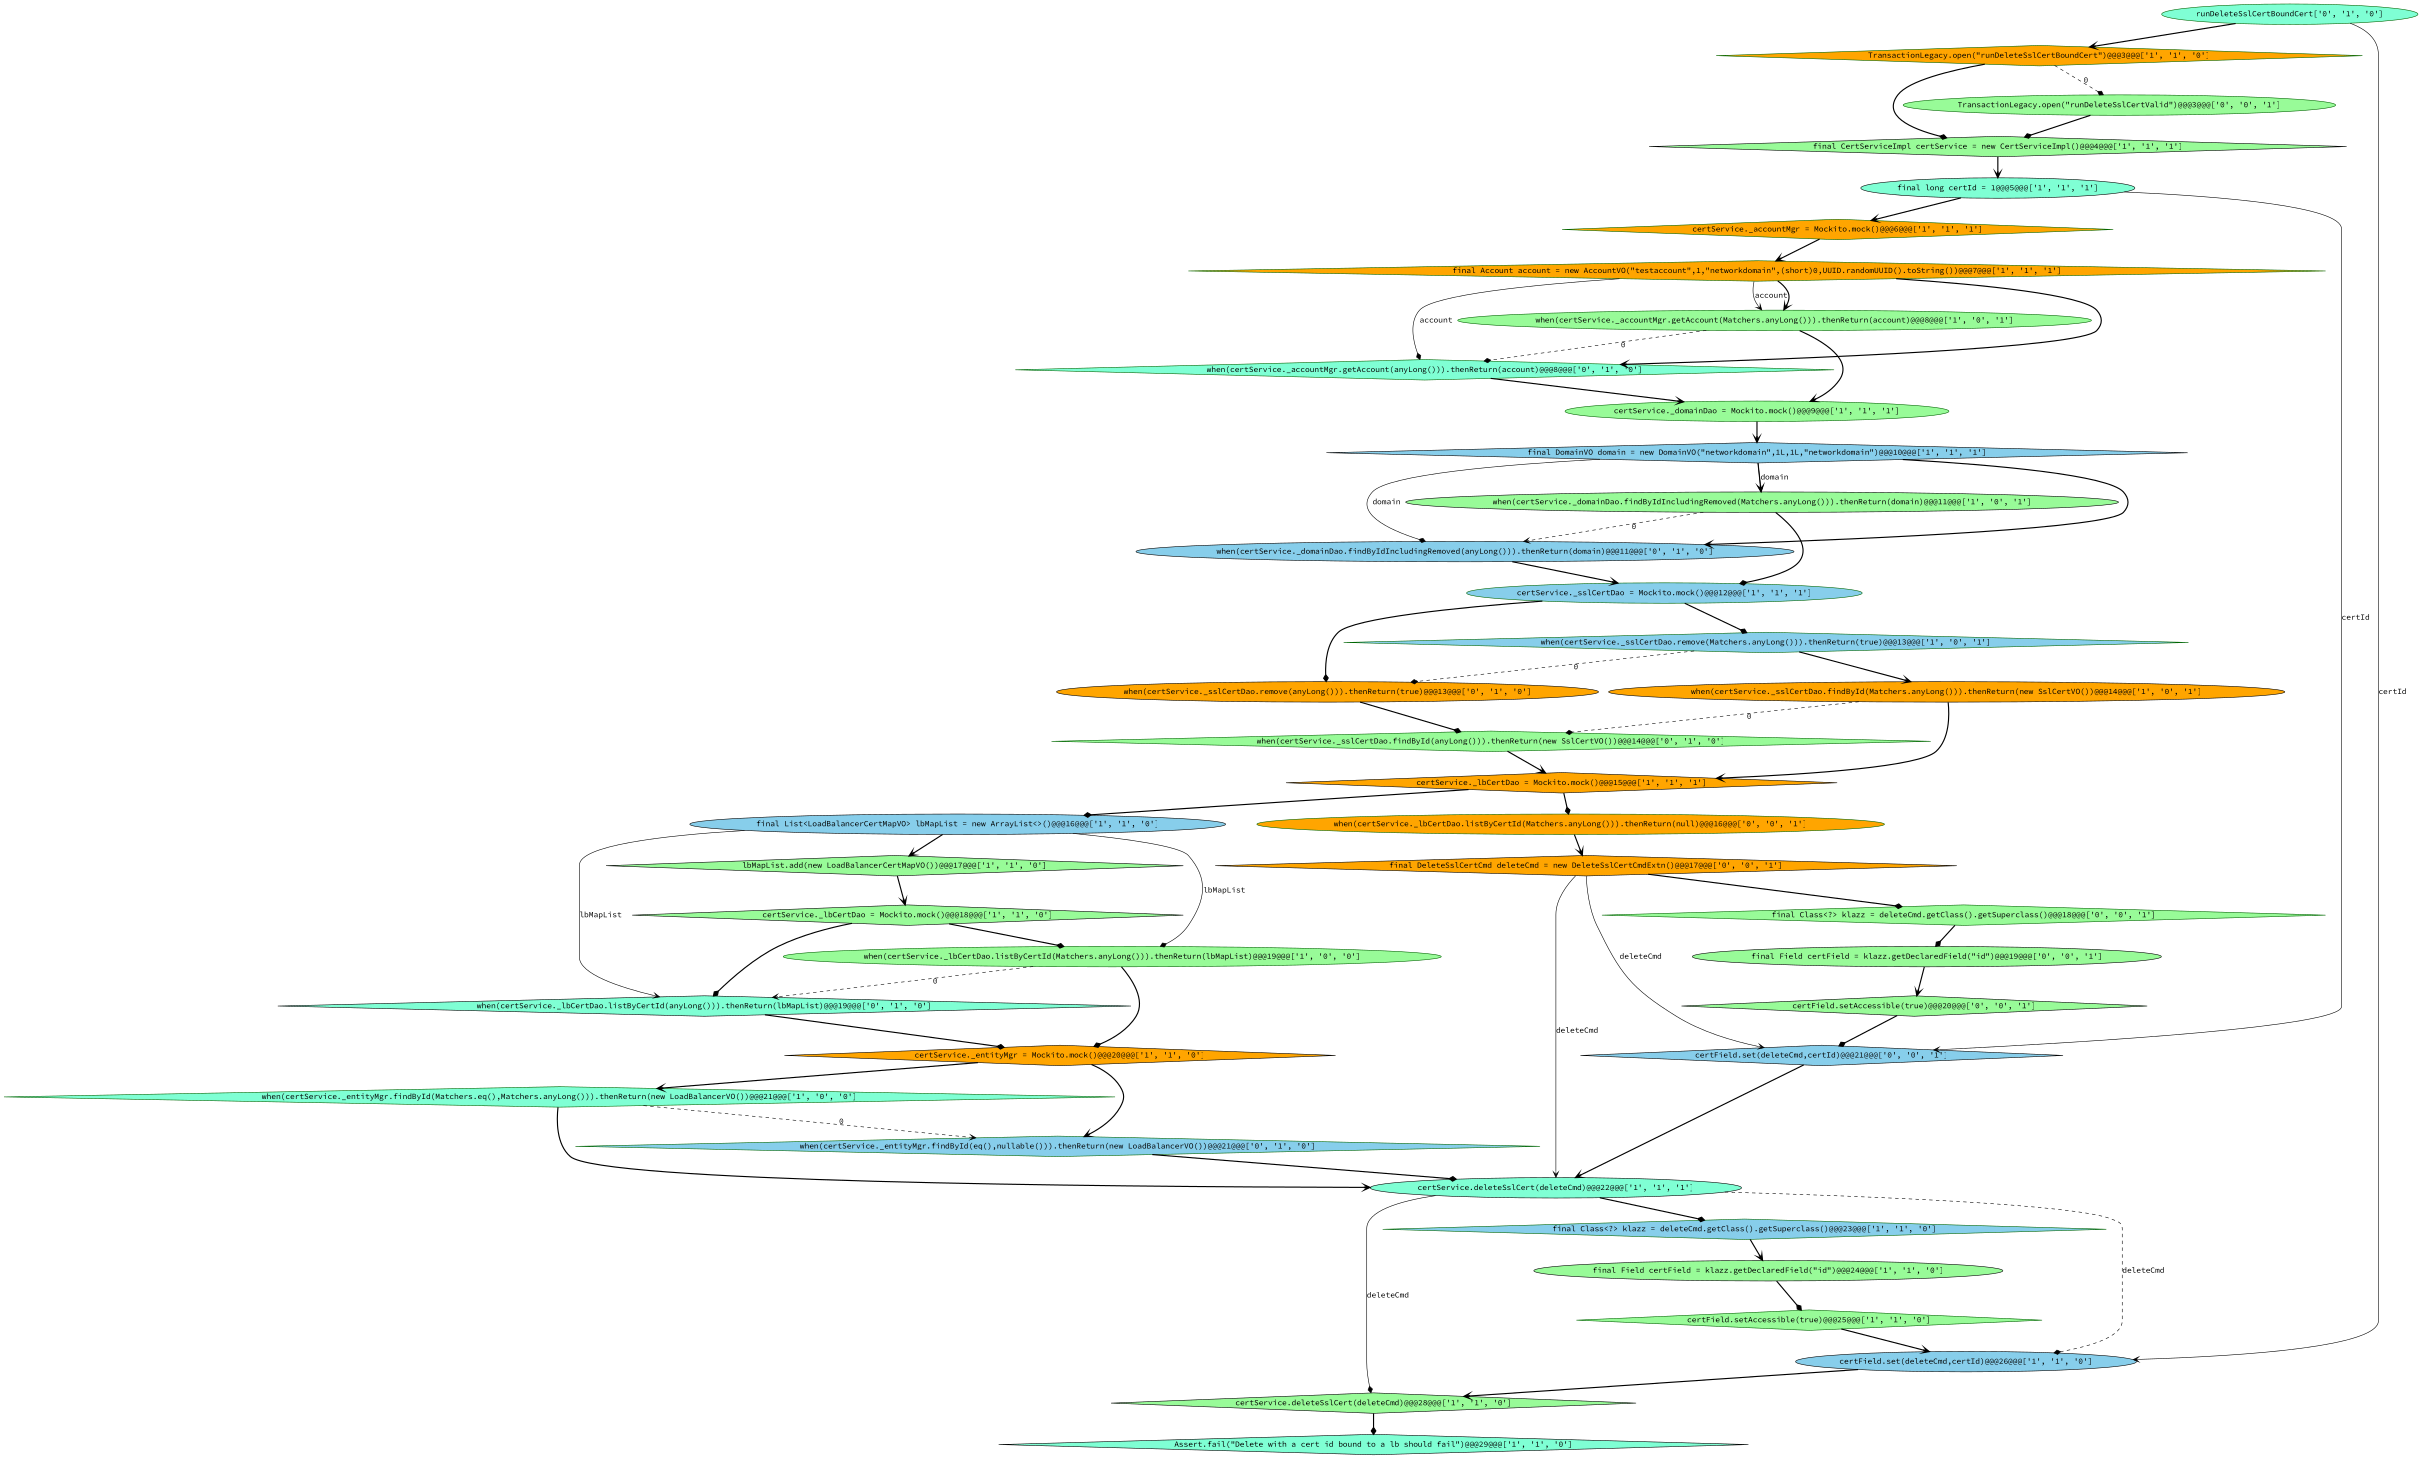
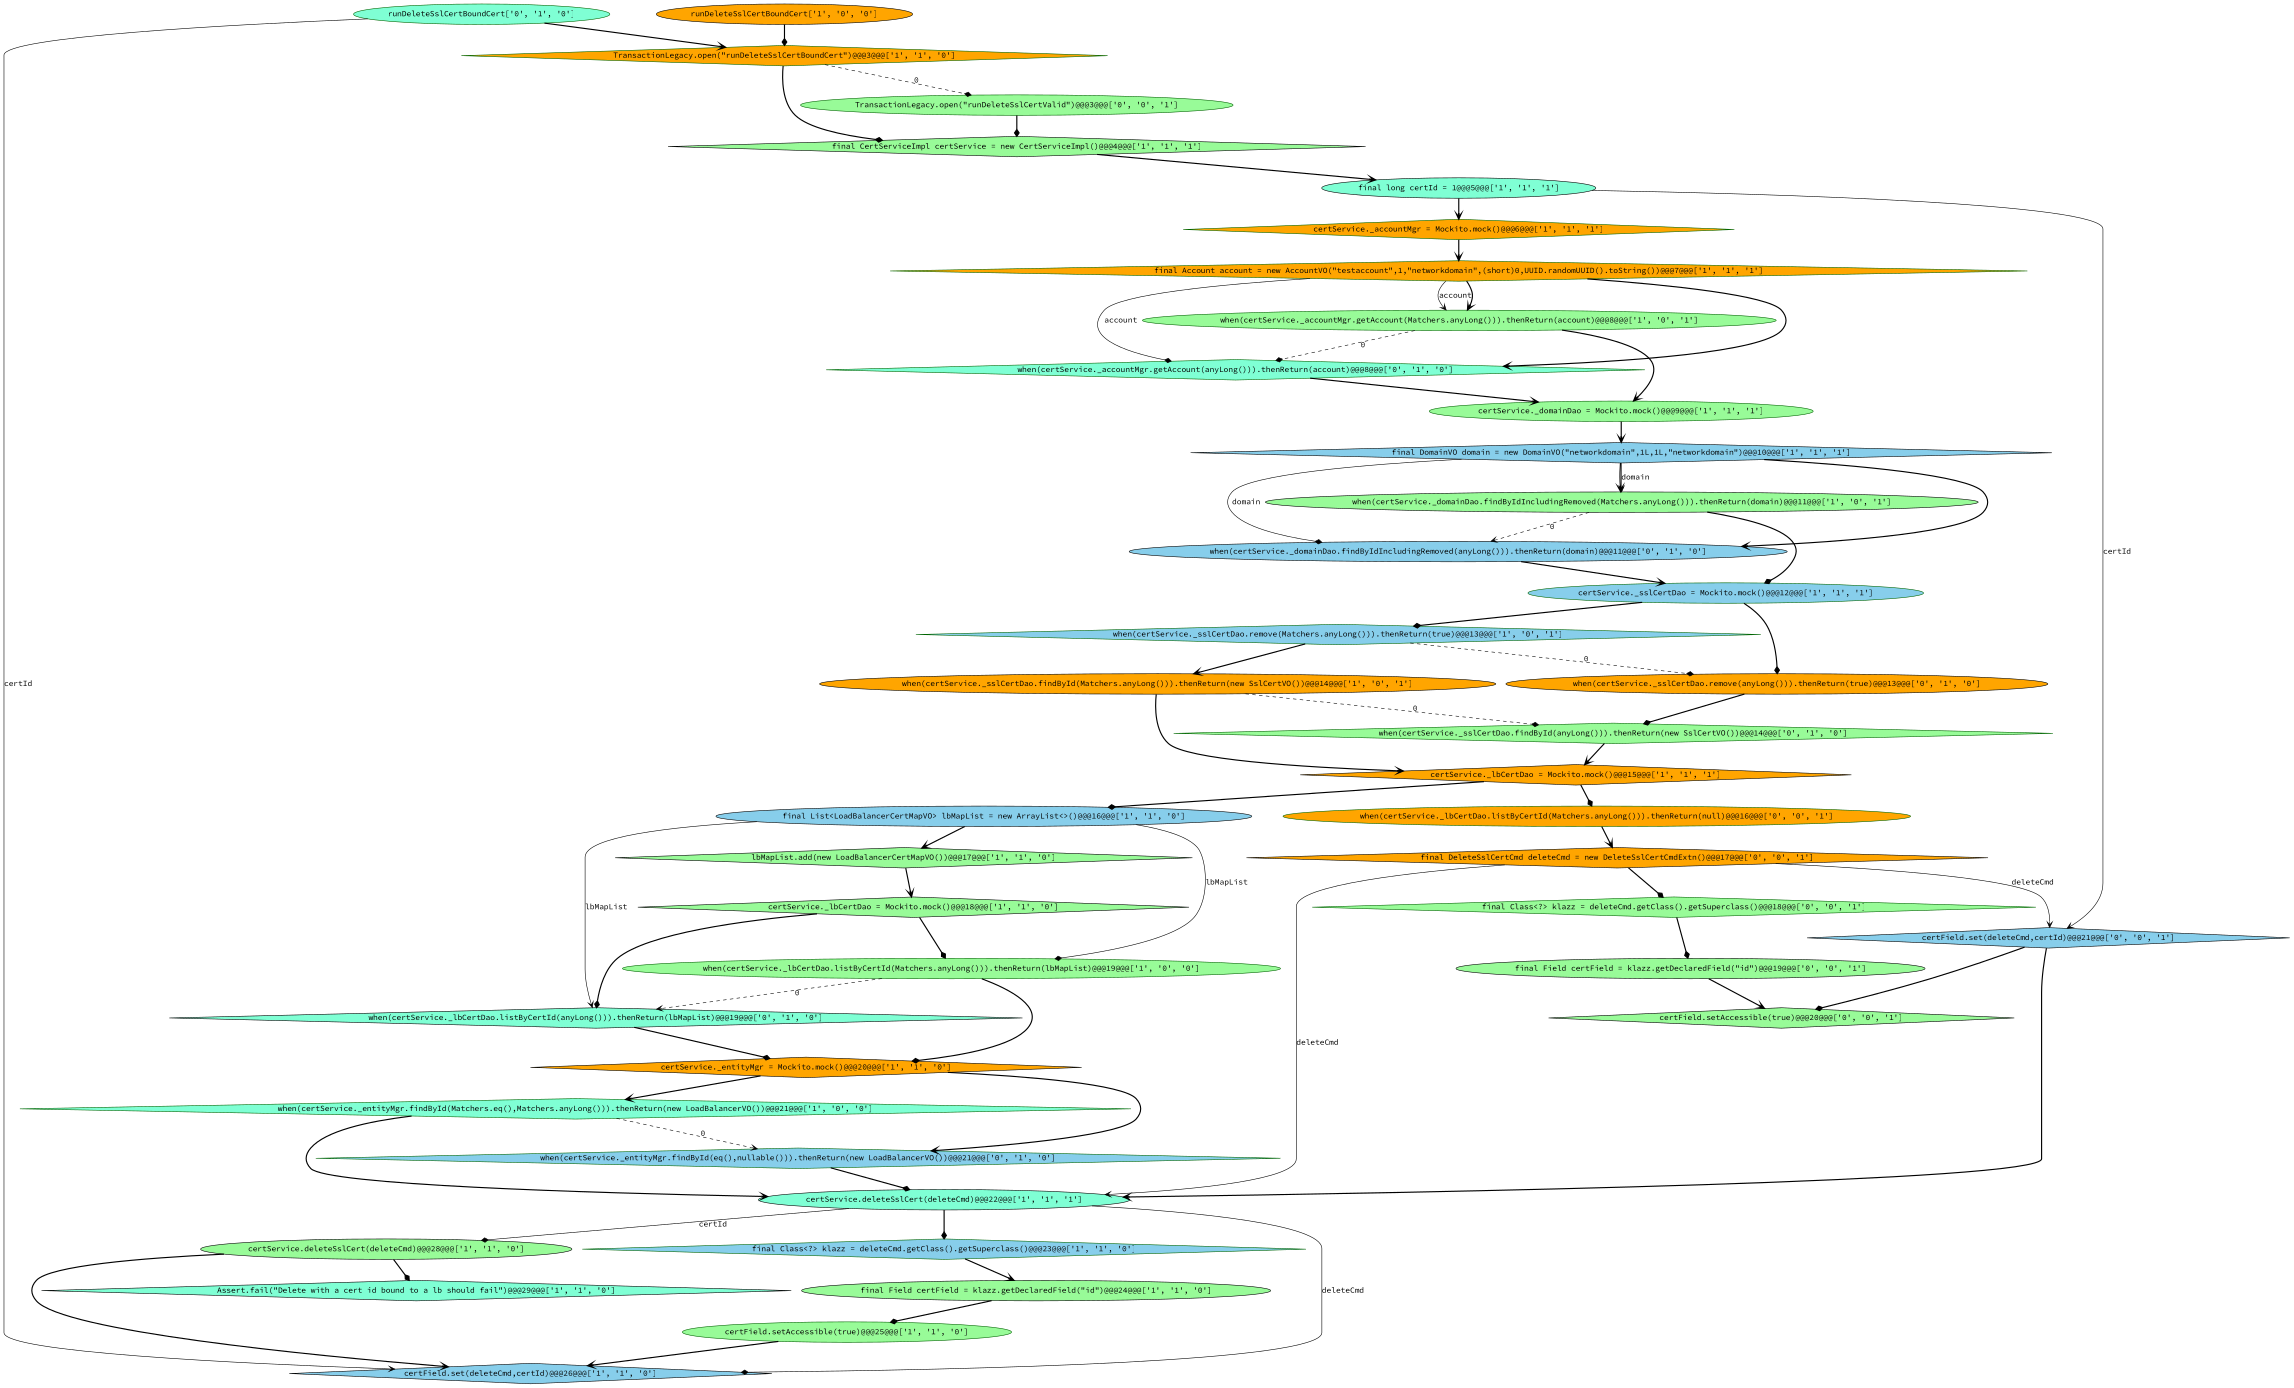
none -> (784, 14)
(1871, 1029) -> (1925, 980)
(2009, 1205) -> (1198, 1357)
(1388, 1295) -> (713, 1224)
(1809, 1320) -> (847, 1332)
(1966, 1362) -> (531, 1374)
(1664, 1383) -> (131, 1330)
(1374, 1403) -> (386, 1249)
